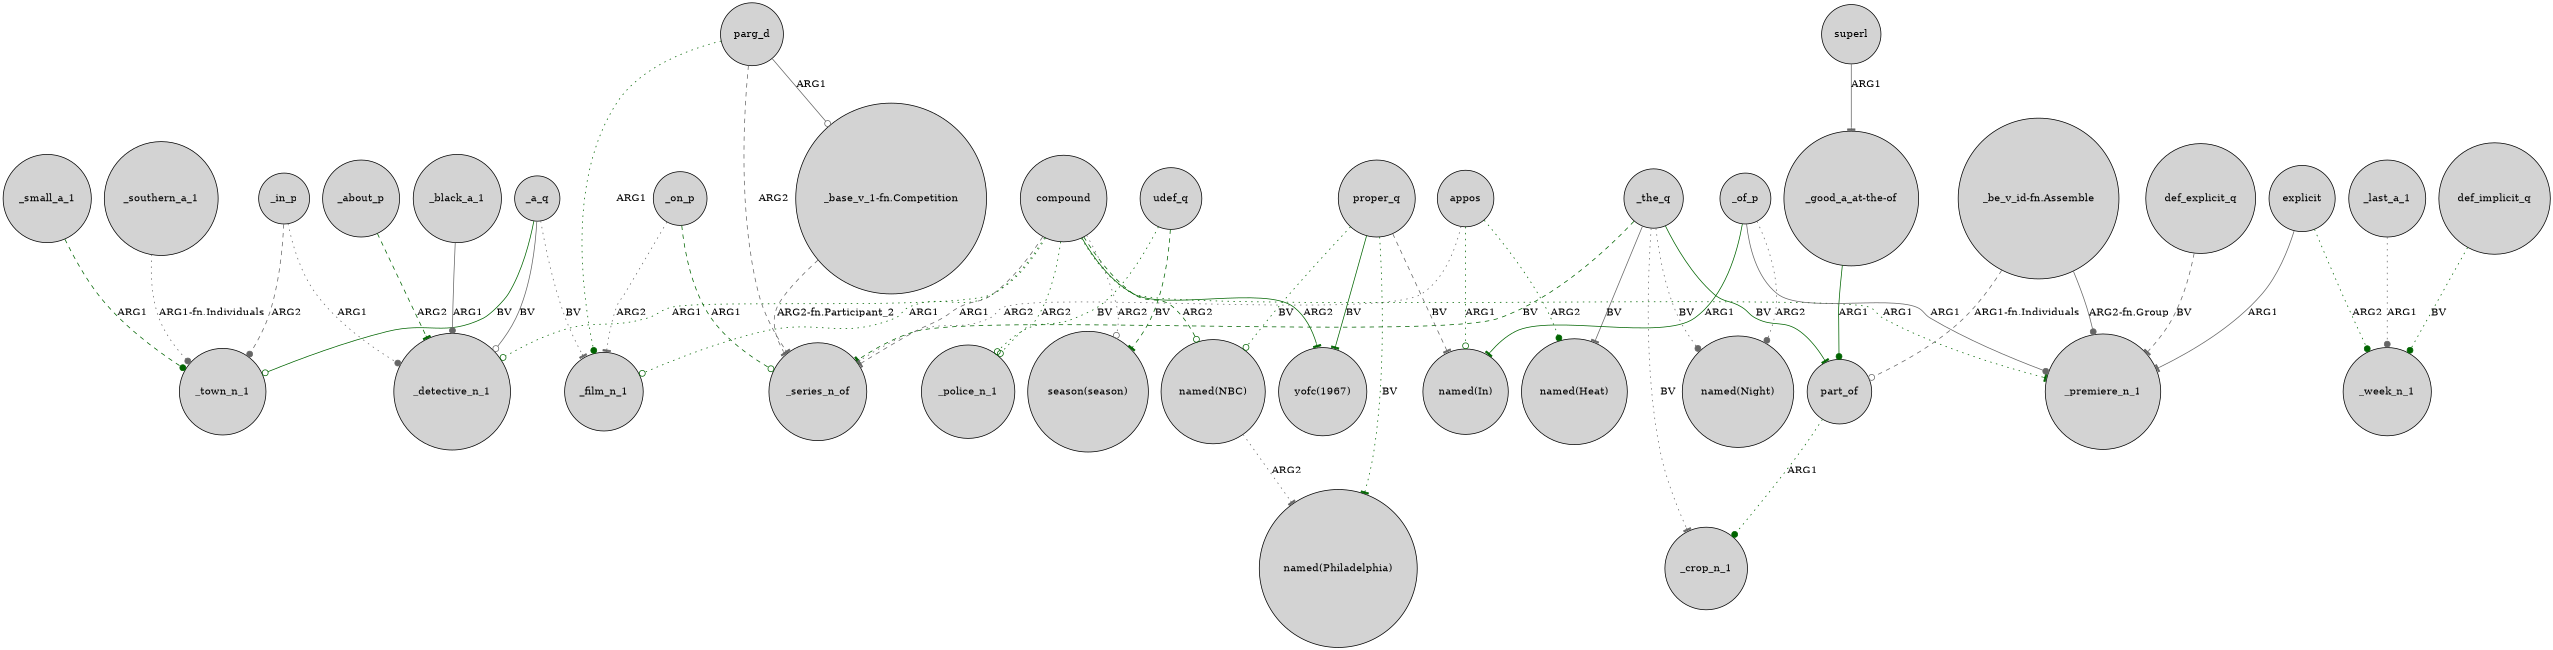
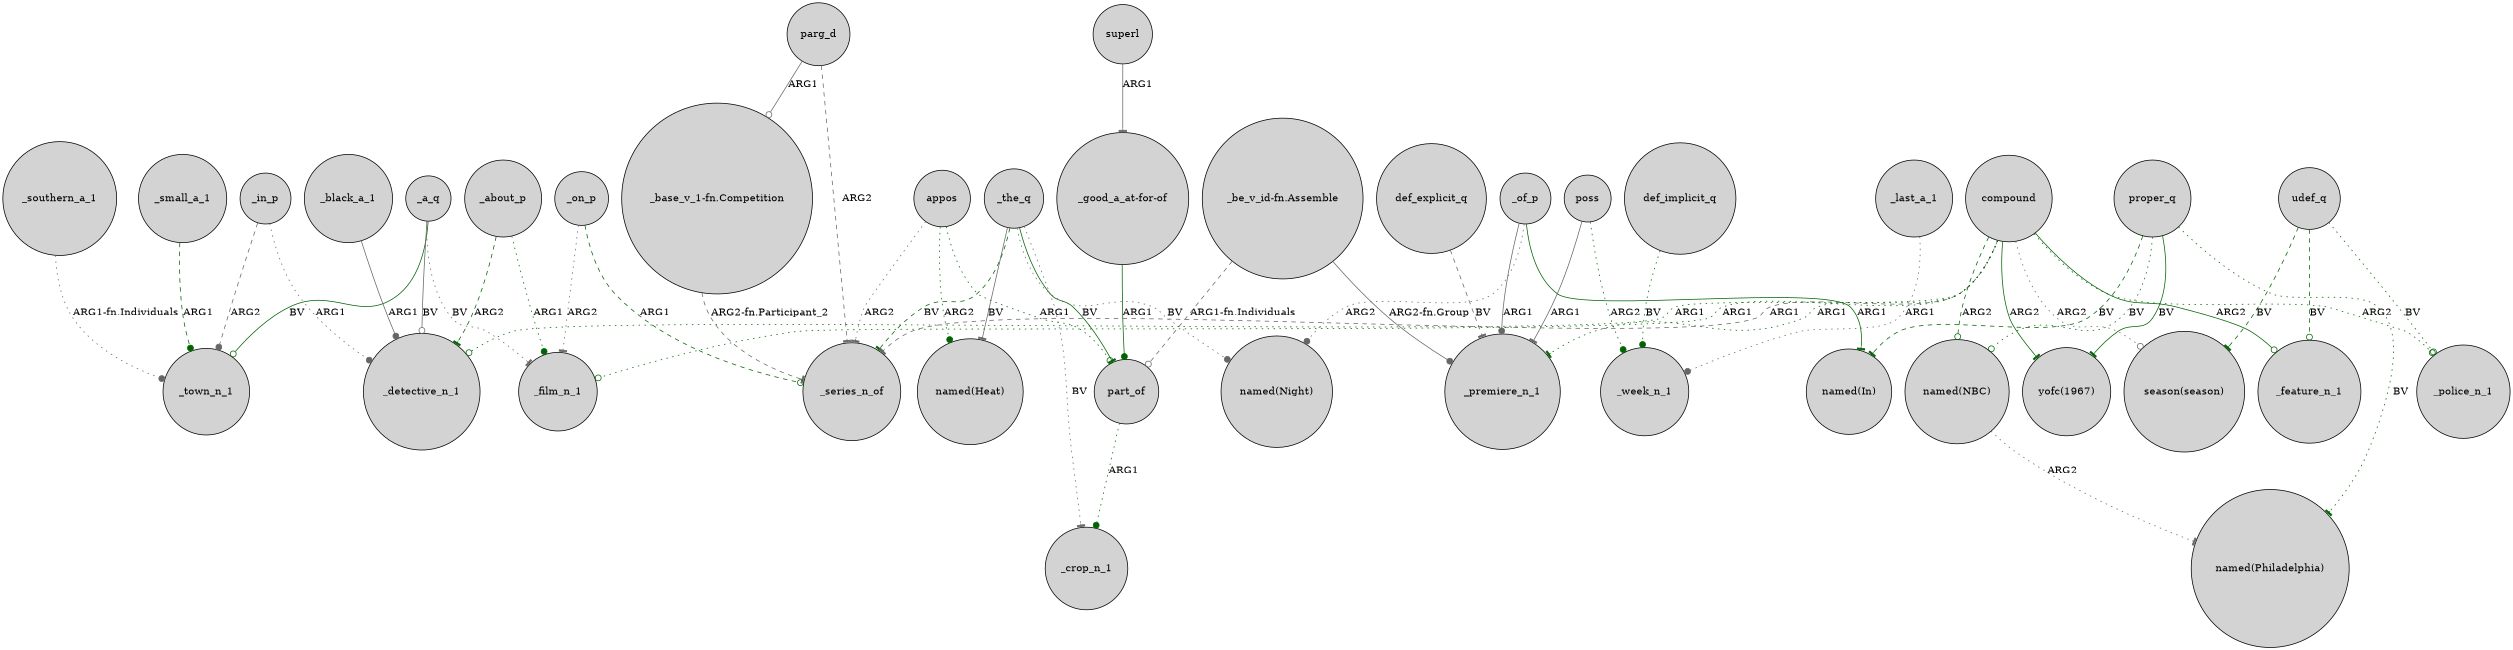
(592, 161) -> (526, 293)
(1851, 199) -> (1123, 199)
(2302, 199) -> (1588, 199)
(1466, 285) -> (1012, 308)
(1418, 288) -> (2003, 327)
none -> (2309, 392)
